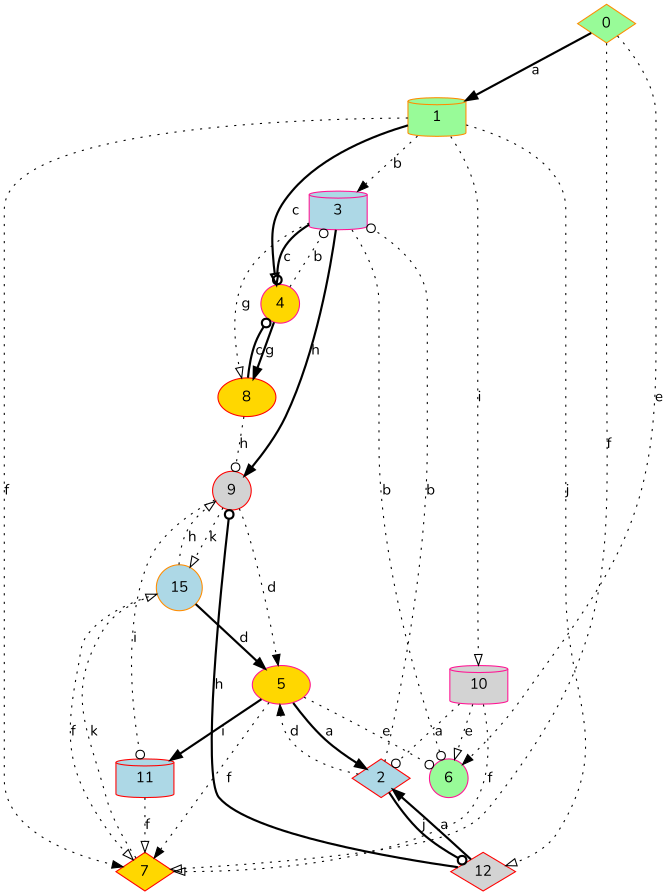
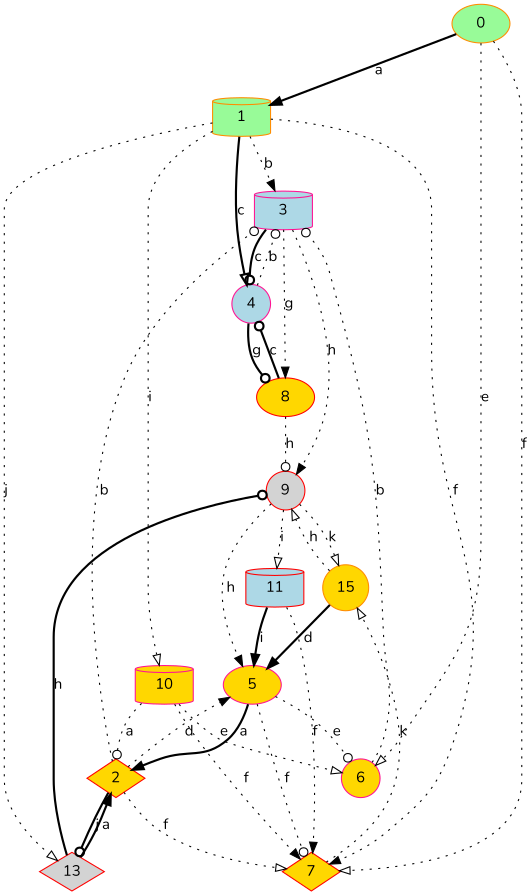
(607, 24) -> (481, 24)
(244, 280) -> (284, 298)
(280, 304) -> (251, 304)
(266, 345) -> (250, 351)
(309, 354) -> (327, 348)
(653, 418) -> (481, 414)
(381, 491) -> (376, 496)
(179, 588) -> (346, 588)
(272, 588) -> (231, 588)
(135, 616) -> (281, 534)
(479, 685) -> (164, 685)
(72, 709) -> (191, 847)
(221, 726) -> (260, 631)
(220, 769) -> (278, 776)
(381, 778) -> (116, 778)
(449, 778) -> (361, 778)
(145, 820) -> (312, 729)
(453, 824) -> (230, 781)
(483, 872) -> (72, 872)
